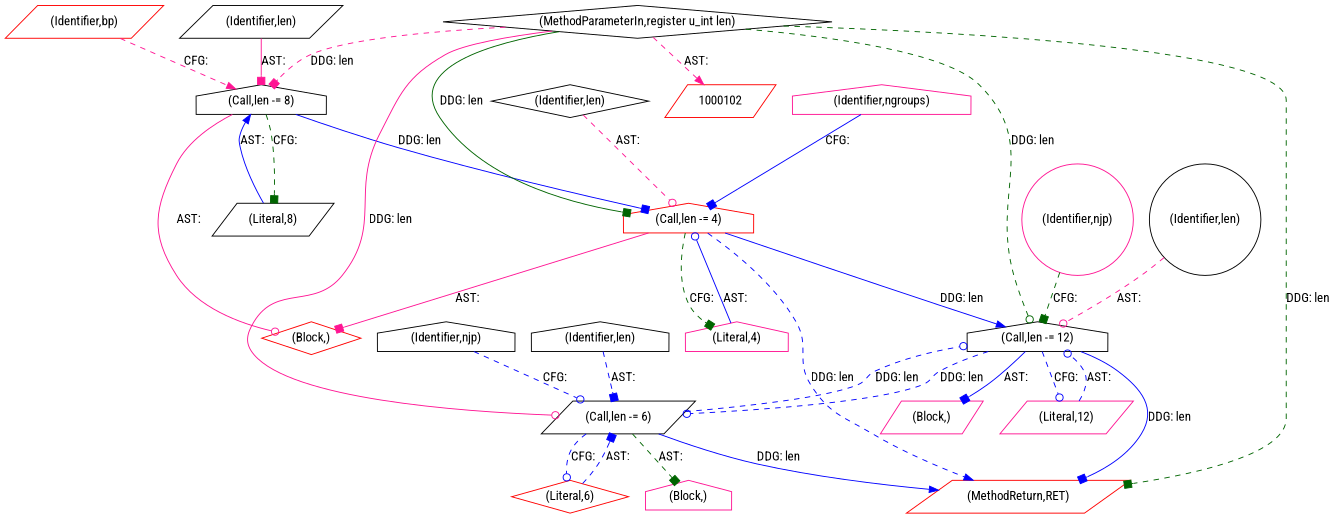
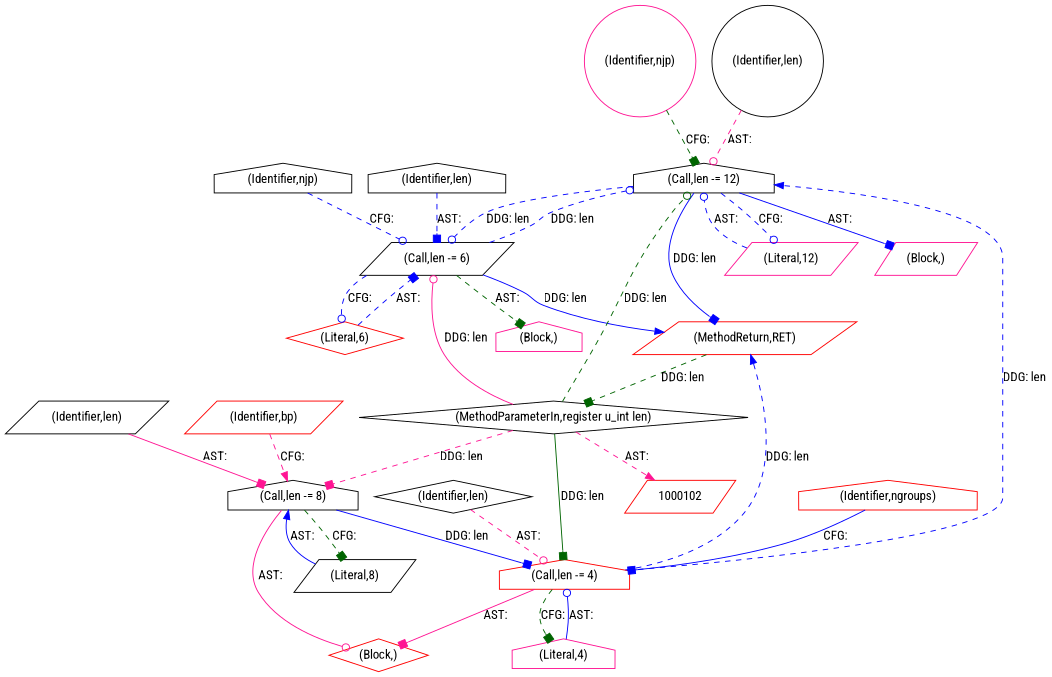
(1279, 91) -> (650, 377)
(882, 101) -> (888, 497)
(861, 279) -> (1003, 451)
